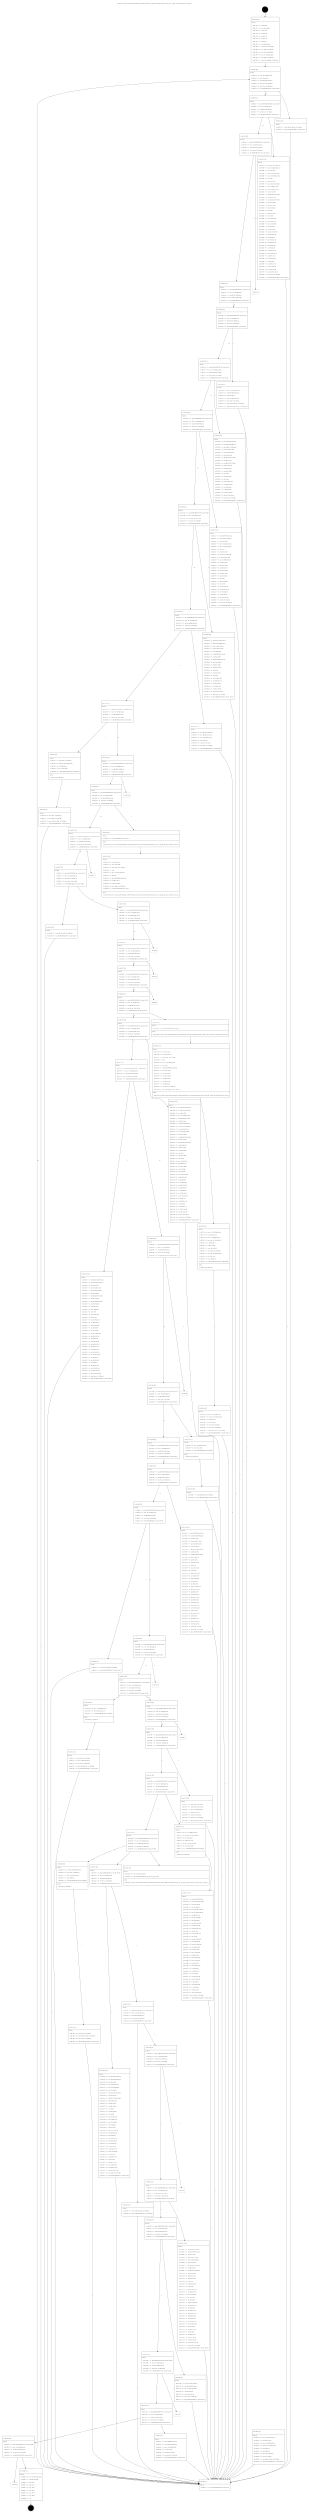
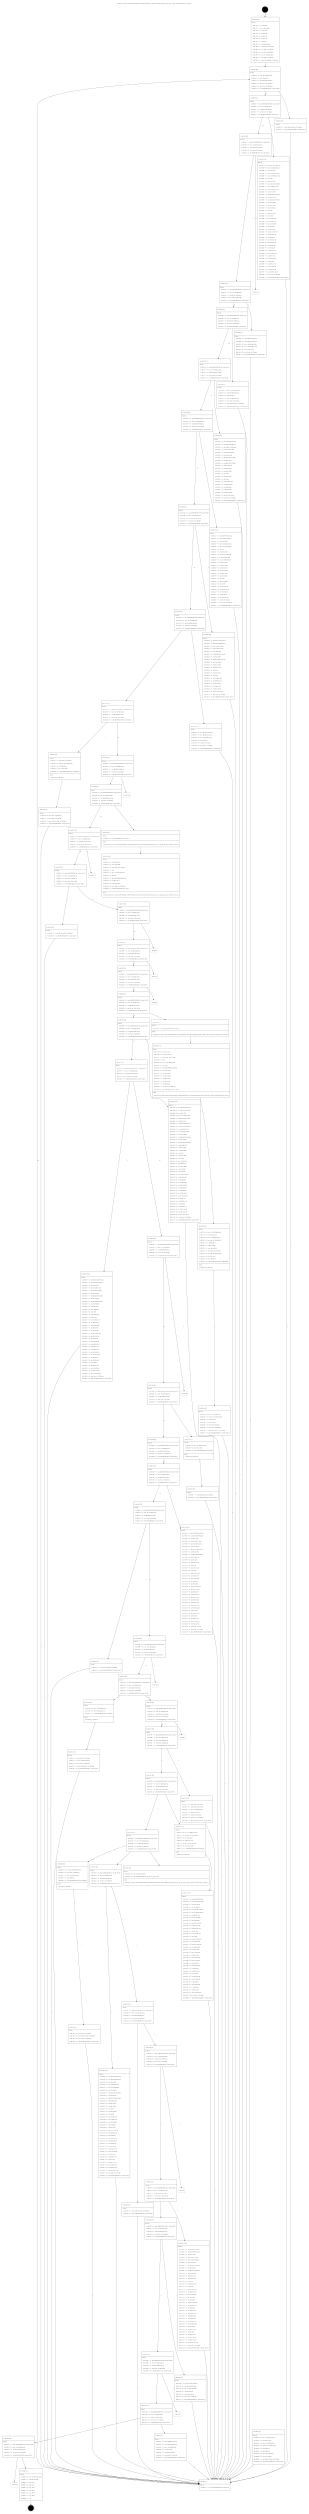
none -> (250, 344)
